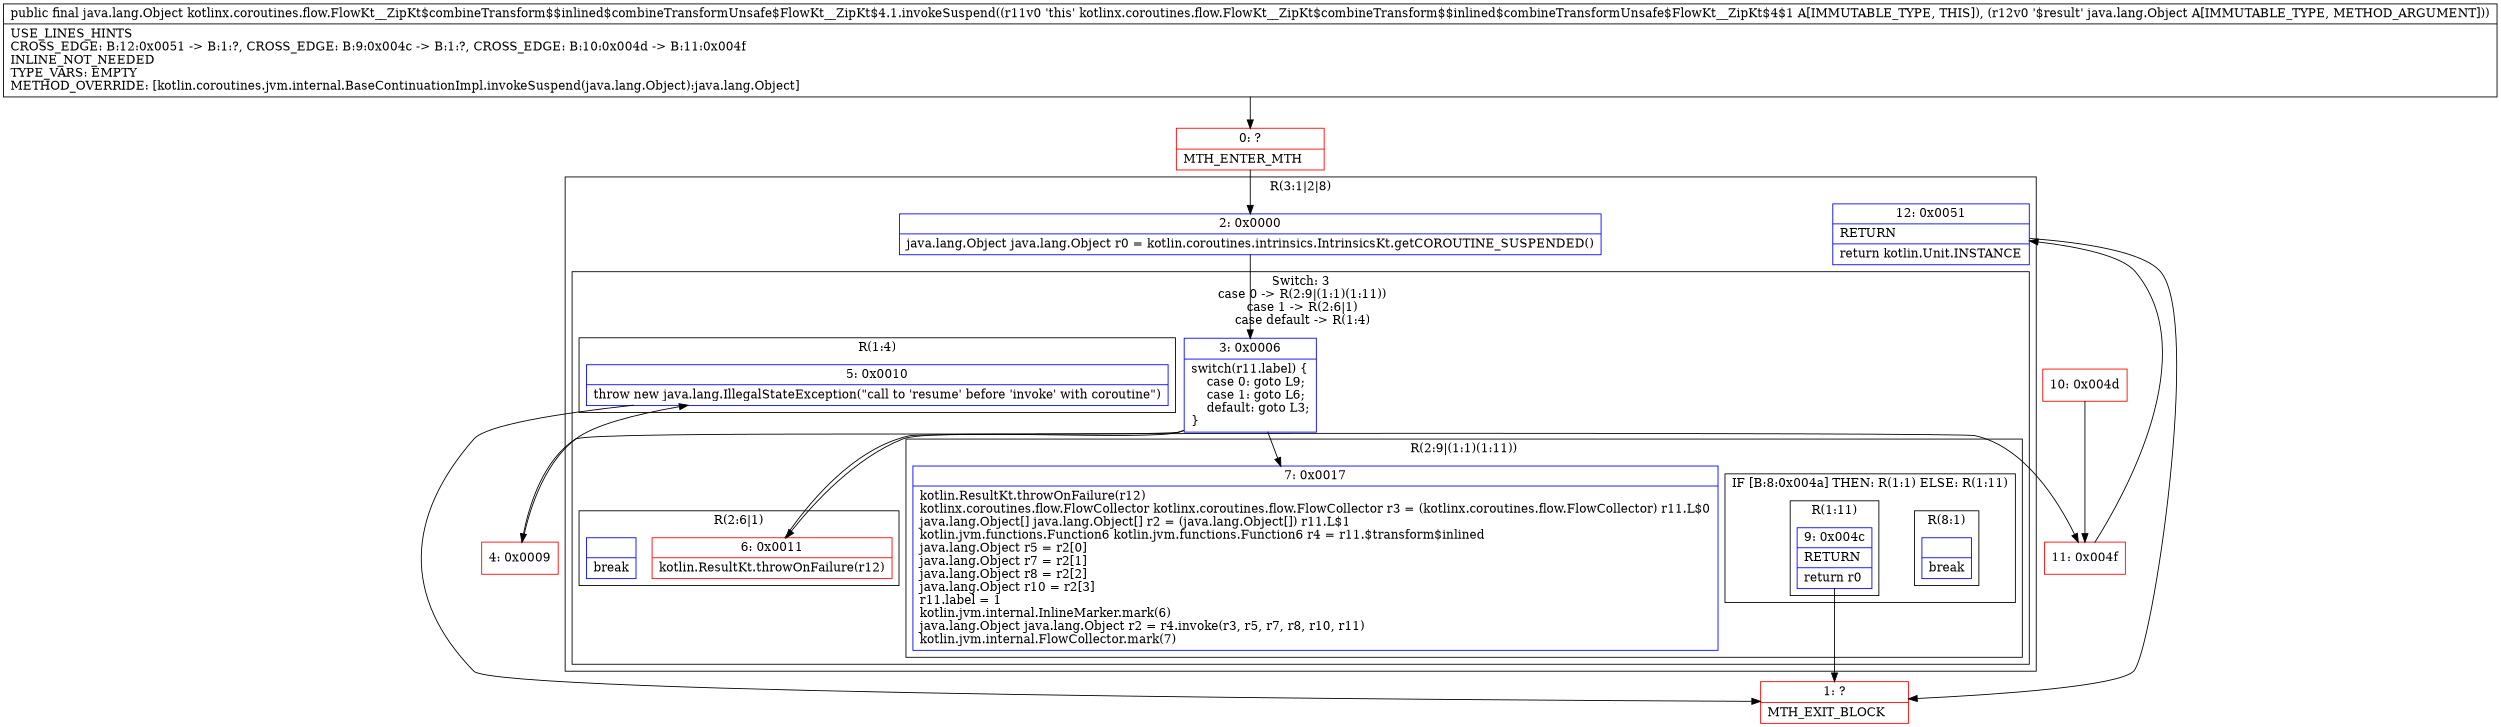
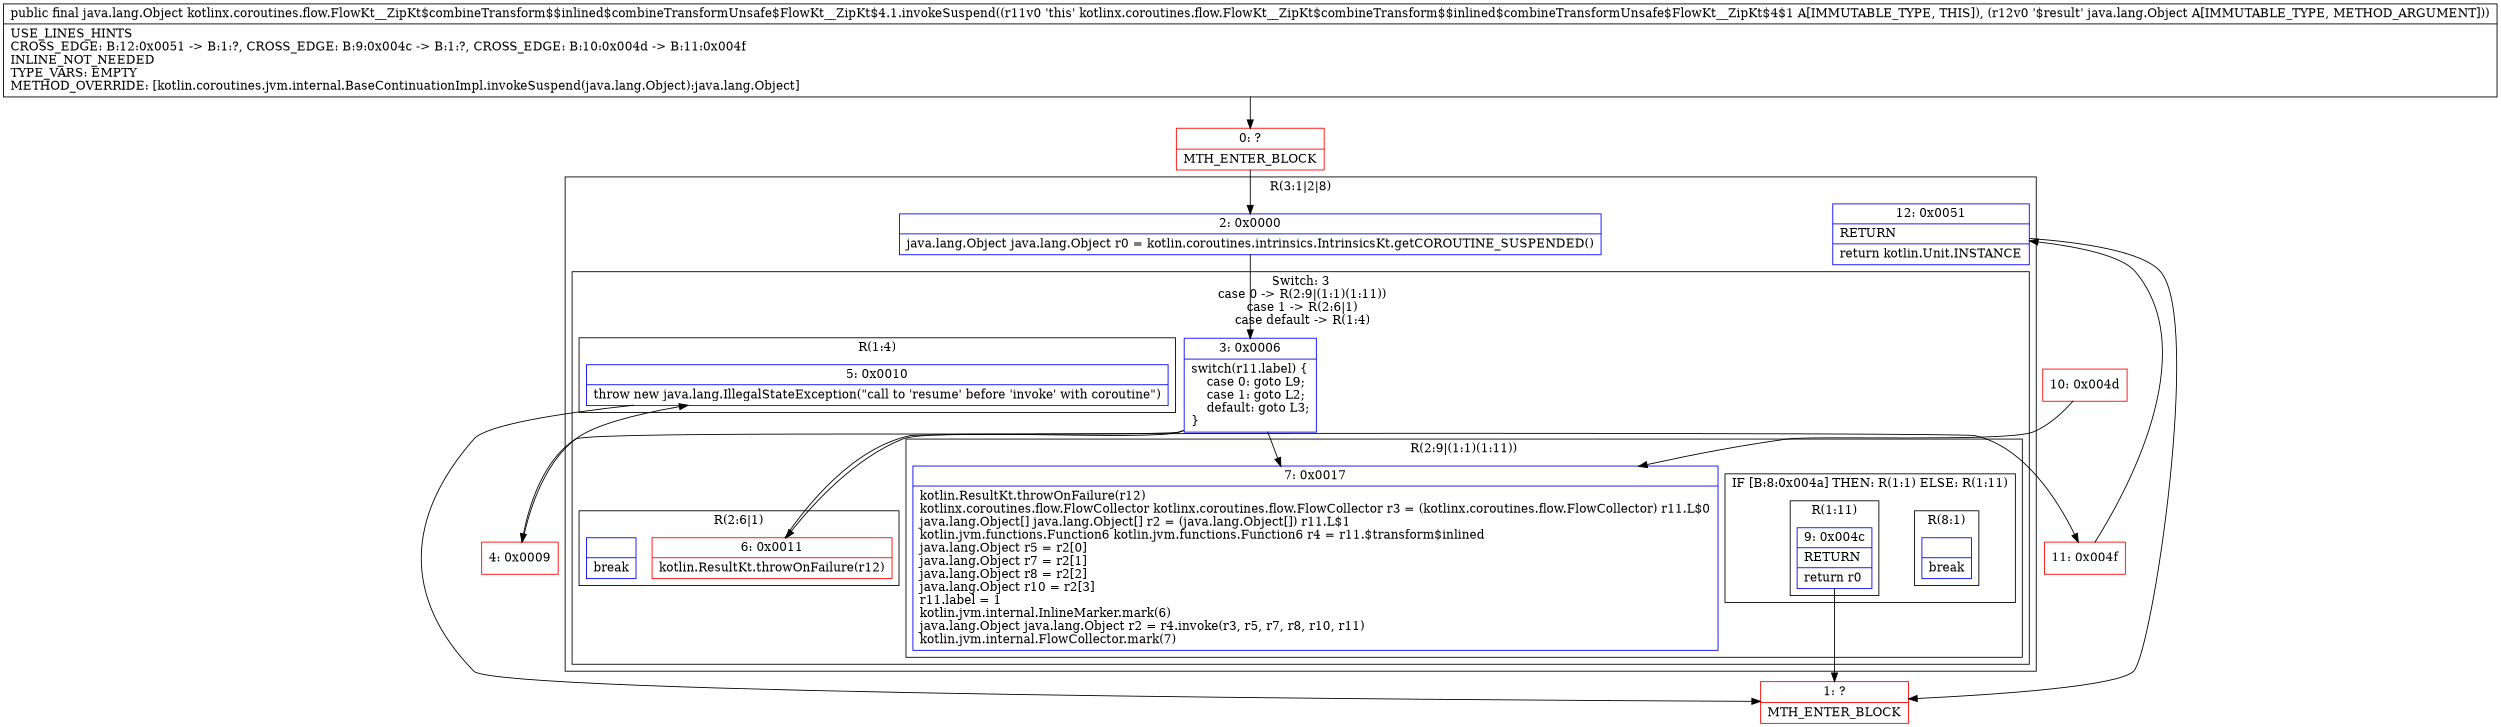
(1243, 159) -> (1250, 159)
(1248, 395) -> (1248, 395)
(2085, 467) -> (1865, 438)
(1827, 713) -> (1835, 713)
